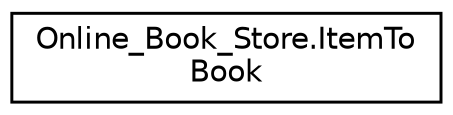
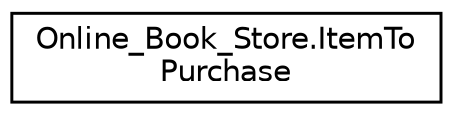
(226, 58) -> (226, 58)
